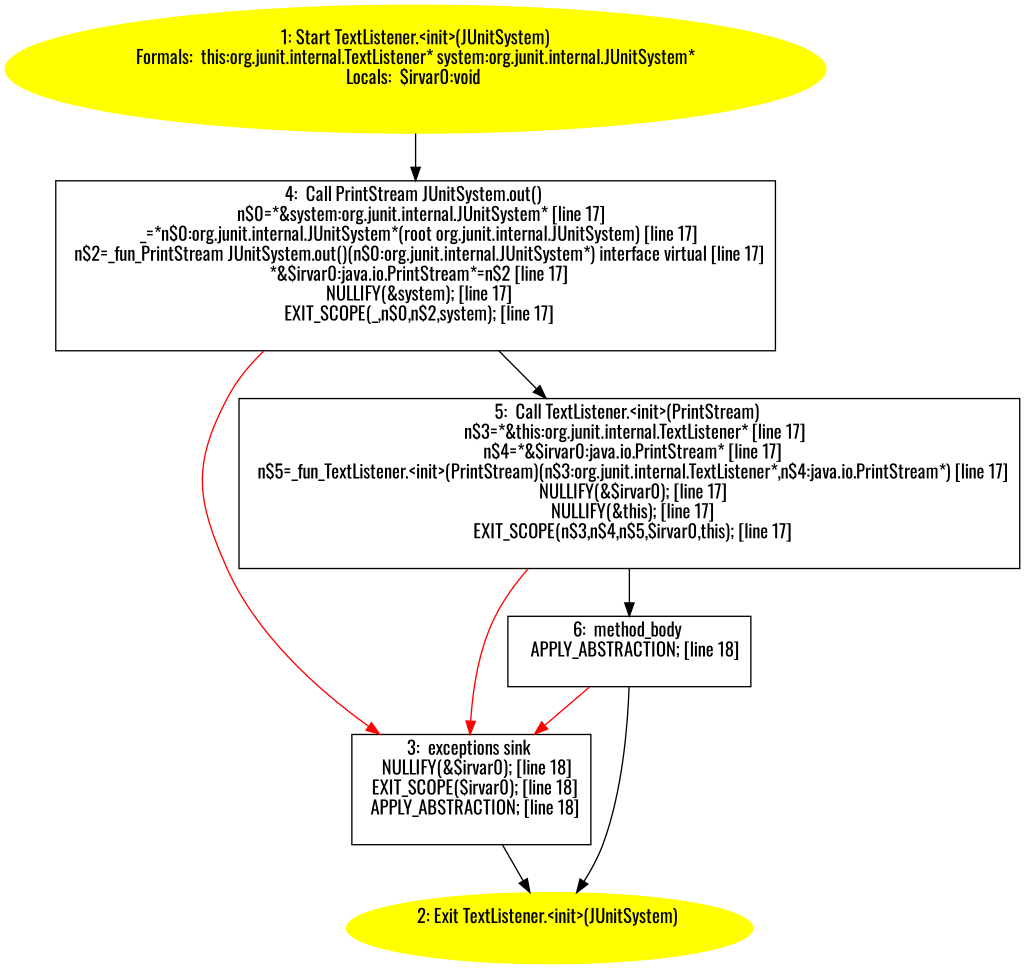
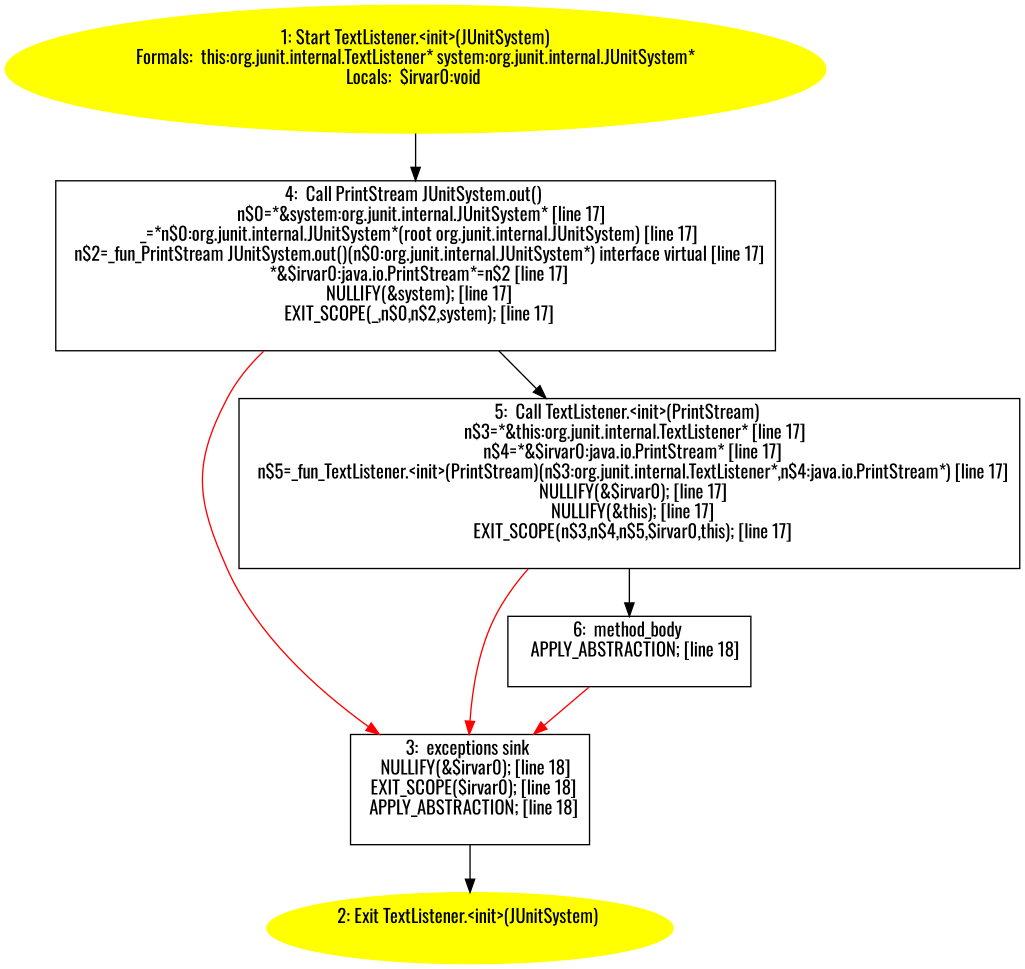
(618, 787) -> none
